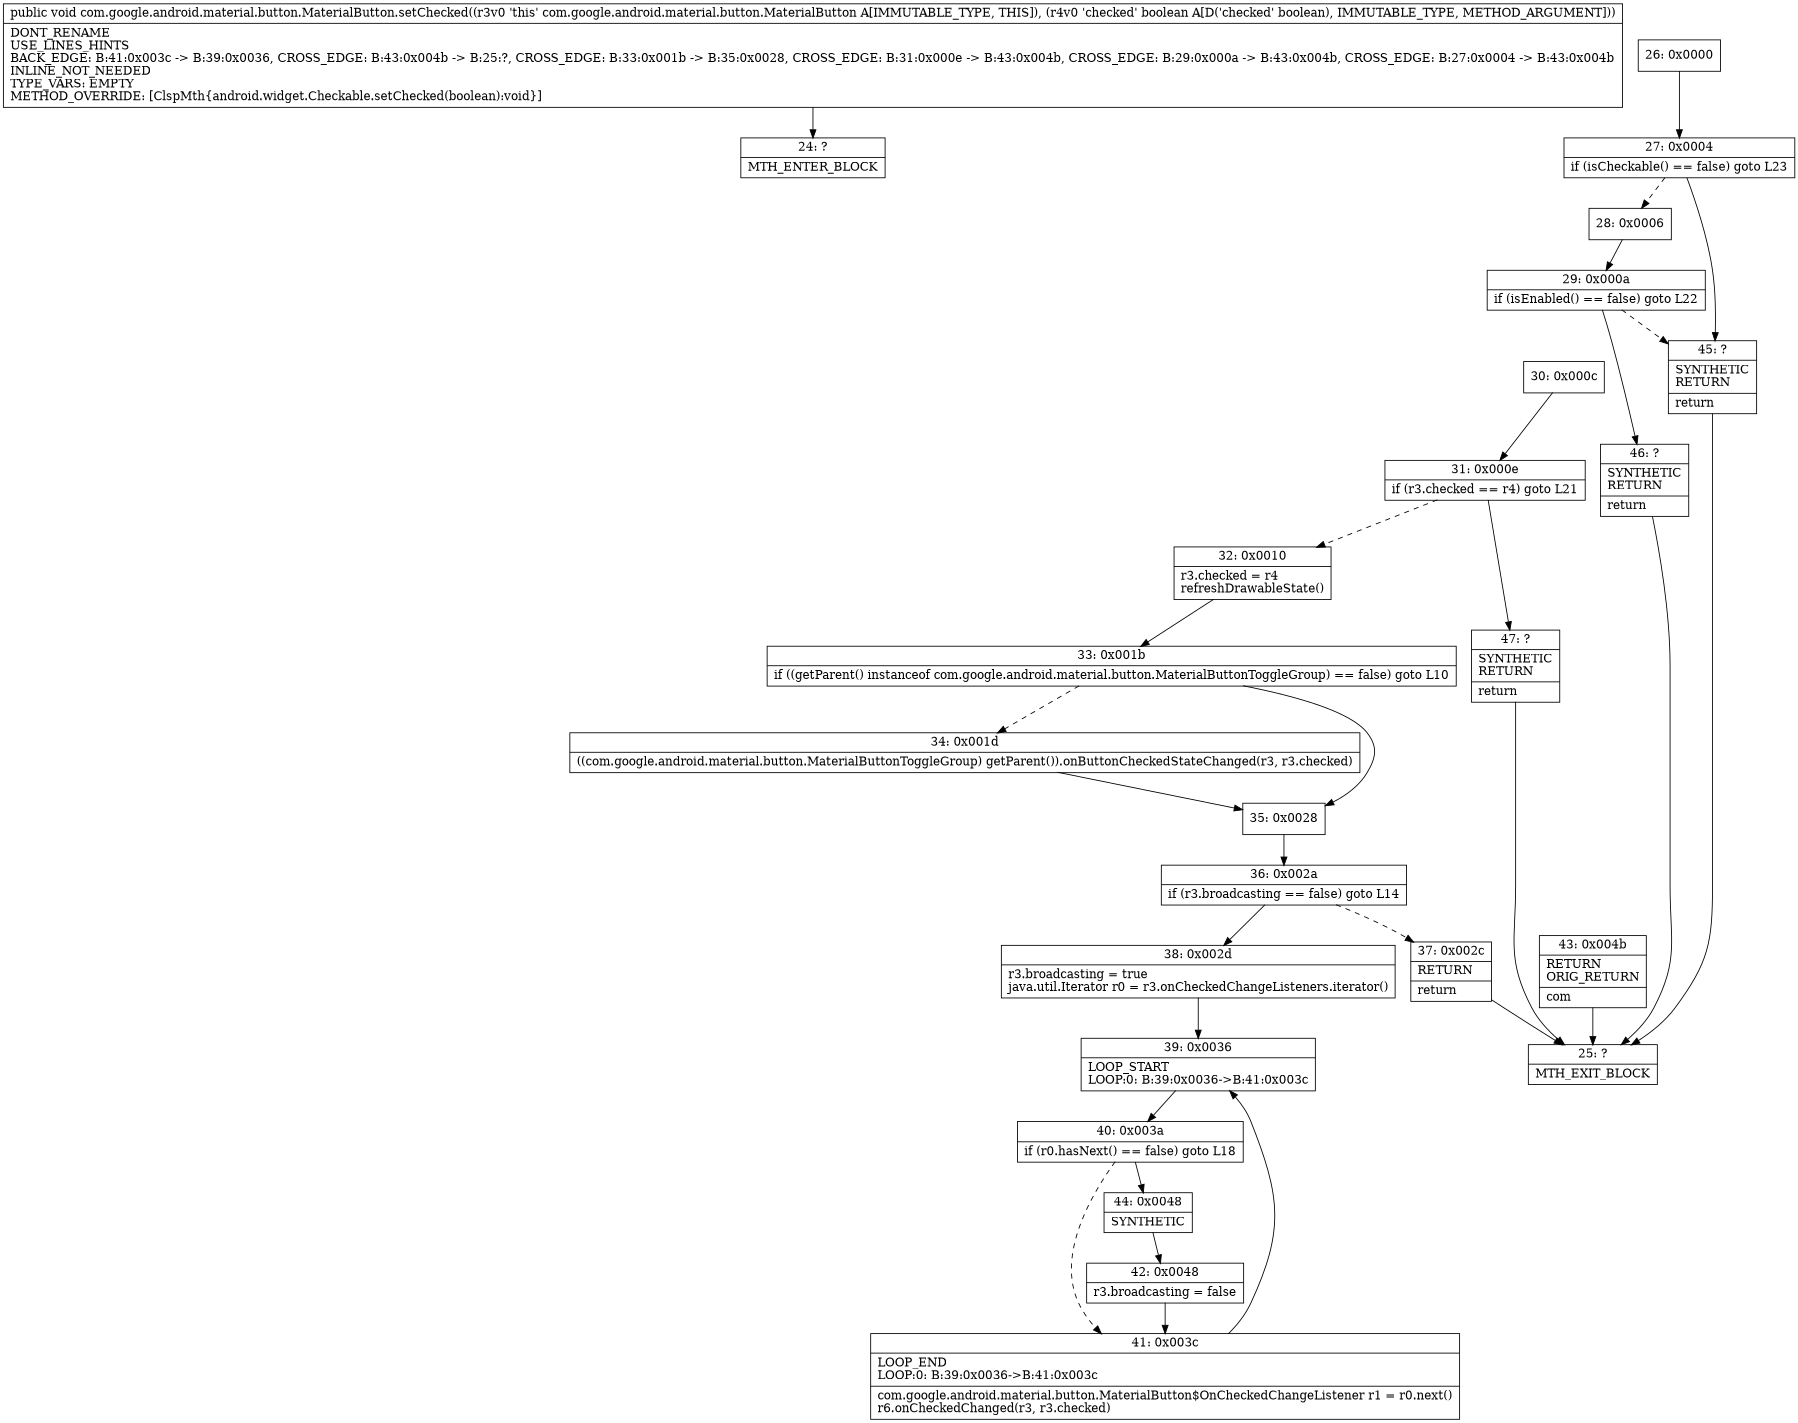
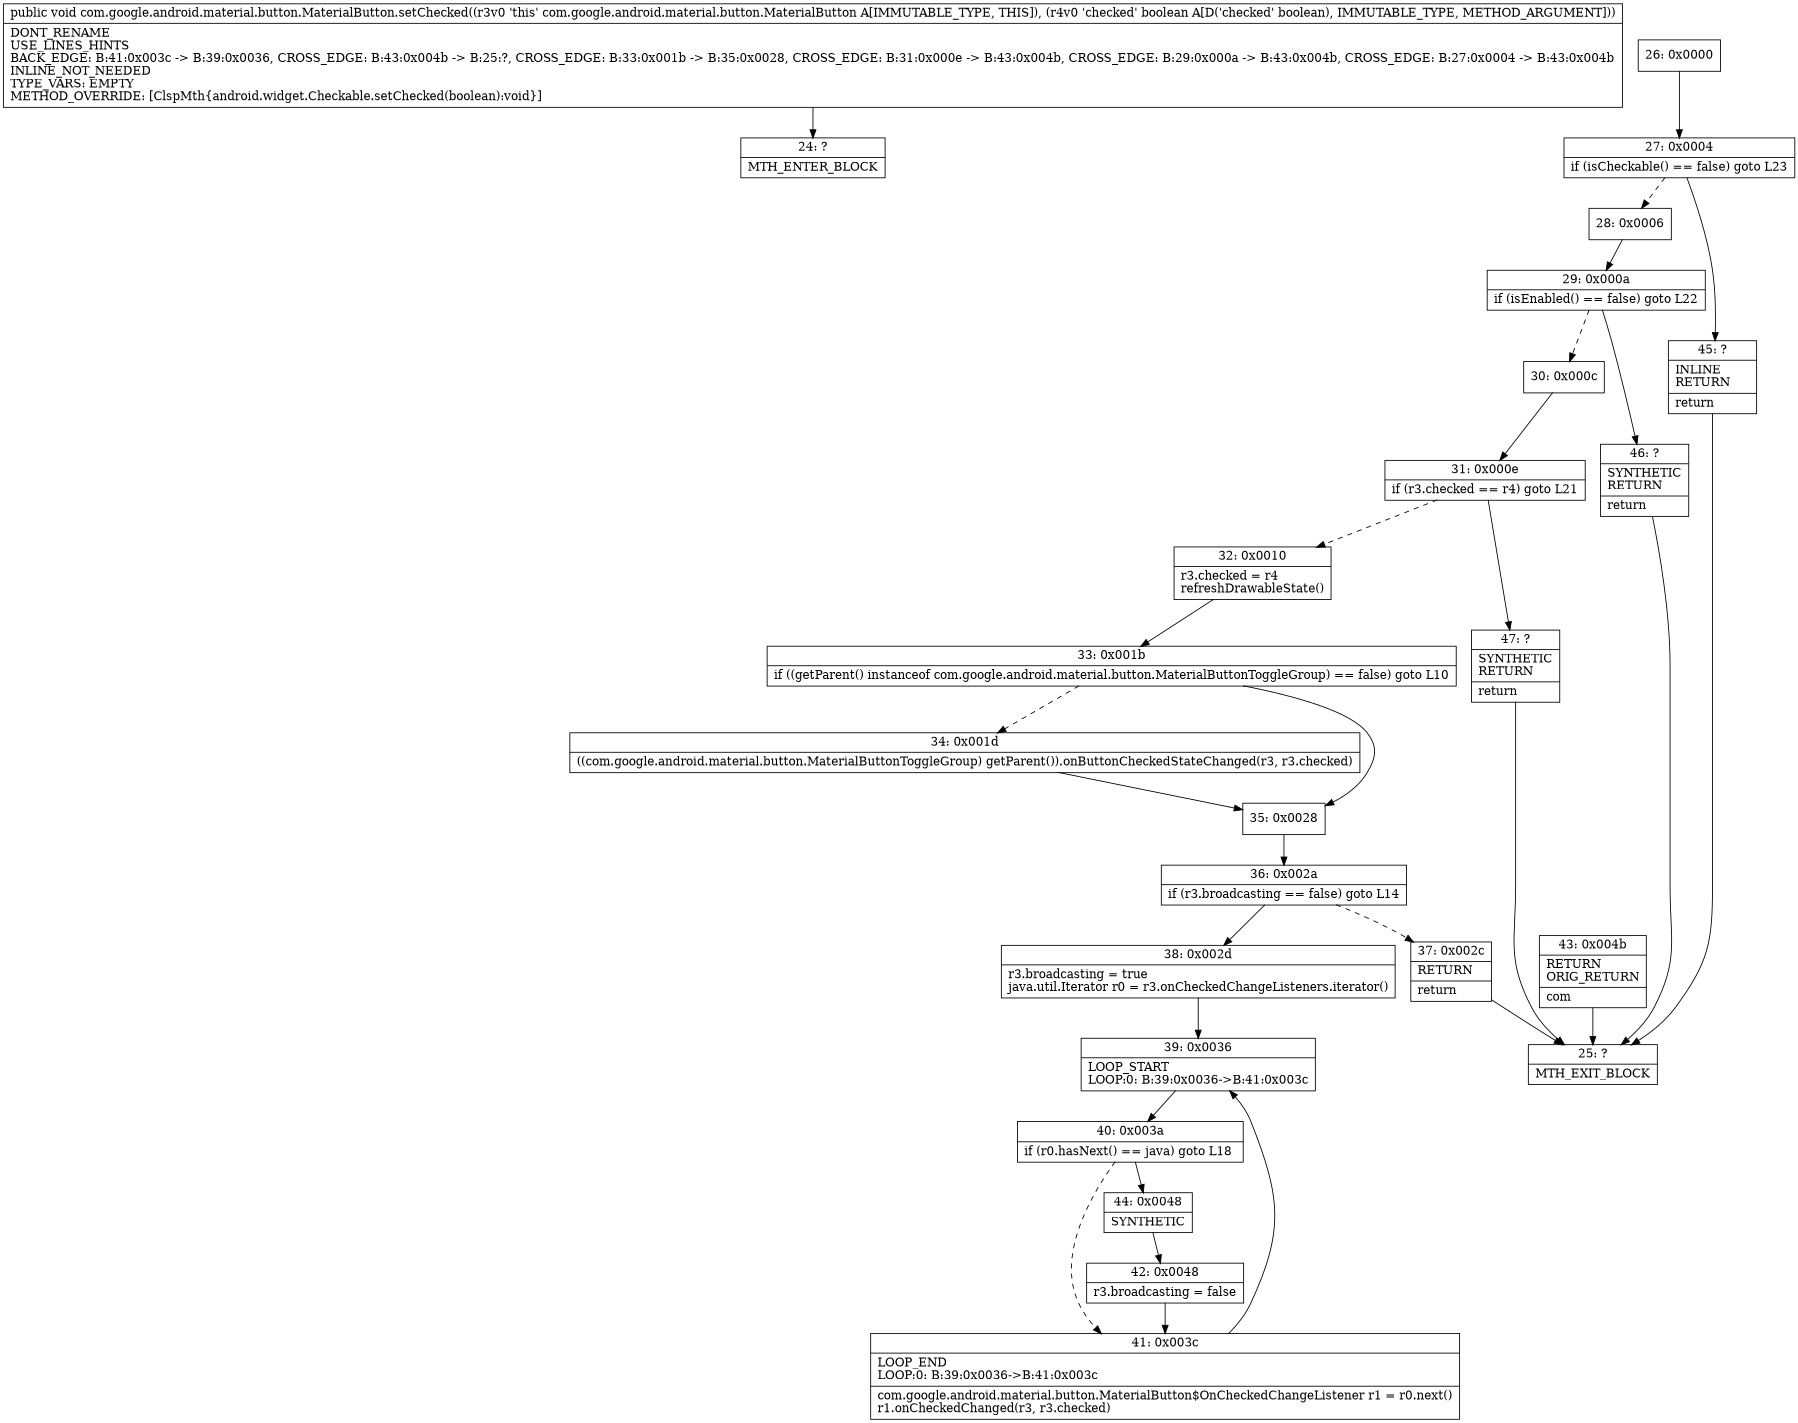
(1642, 324) -> (1581, 332)
(1712, 370) -> (1698, 370)
(1130, 1152) -> (1128, 1152)
(994, 1409) -> (994, 1409)
